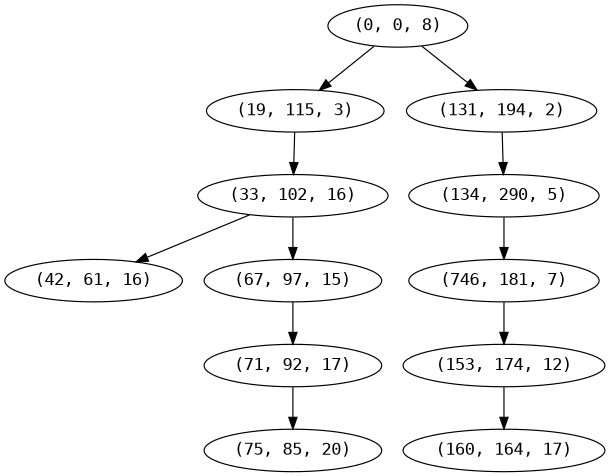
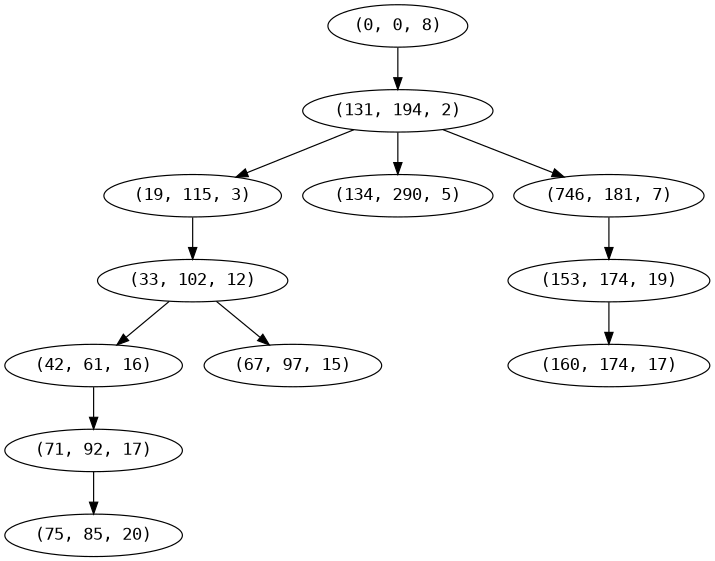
(351, 65) -> (300, 151)
(293, 196) -> (193, 281)
(504, 232) -> (498, 151)
(293, 317) -> (94, 402)
(504, 366) -> (609, 281)
(504, 450) -> (609, 366)
